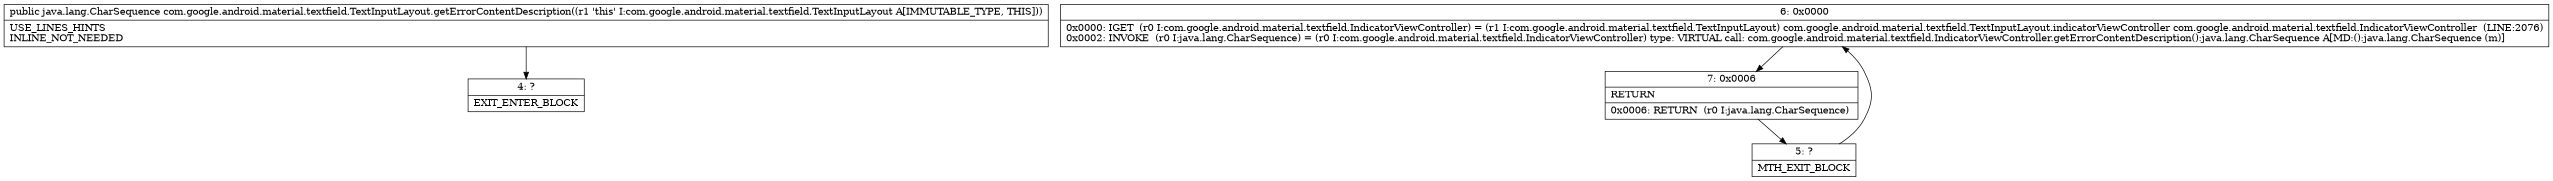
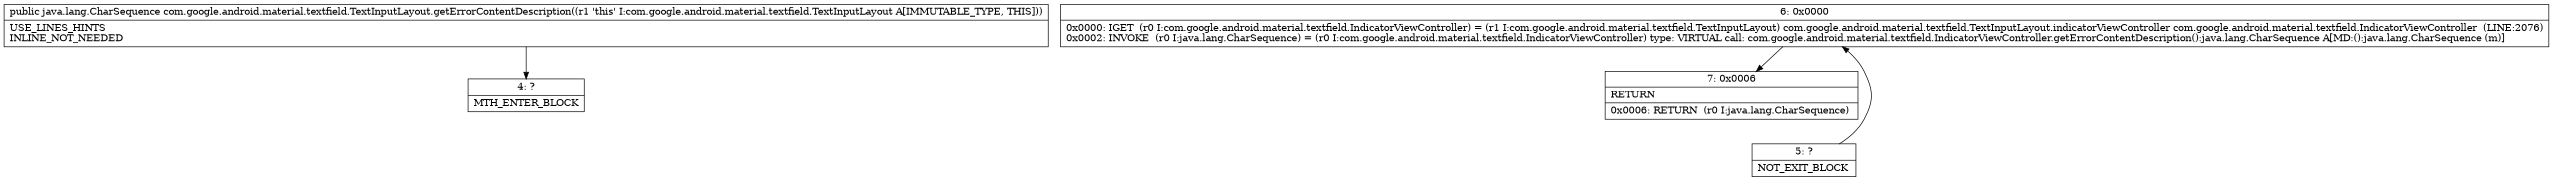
(526, 103) -> (526, 103)
(1769, 129) -> none
(1804, 168) -> (1803, 168)
